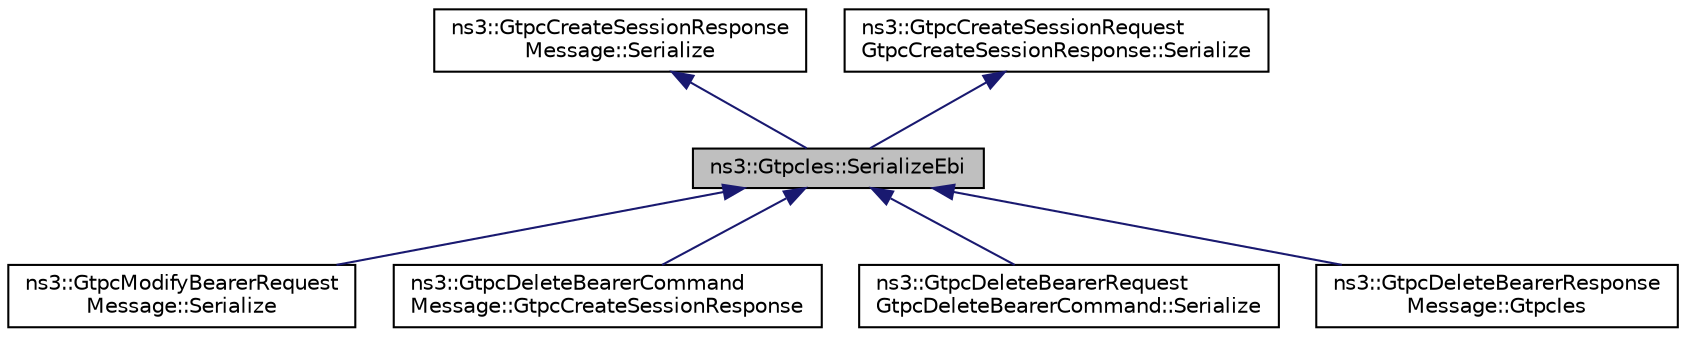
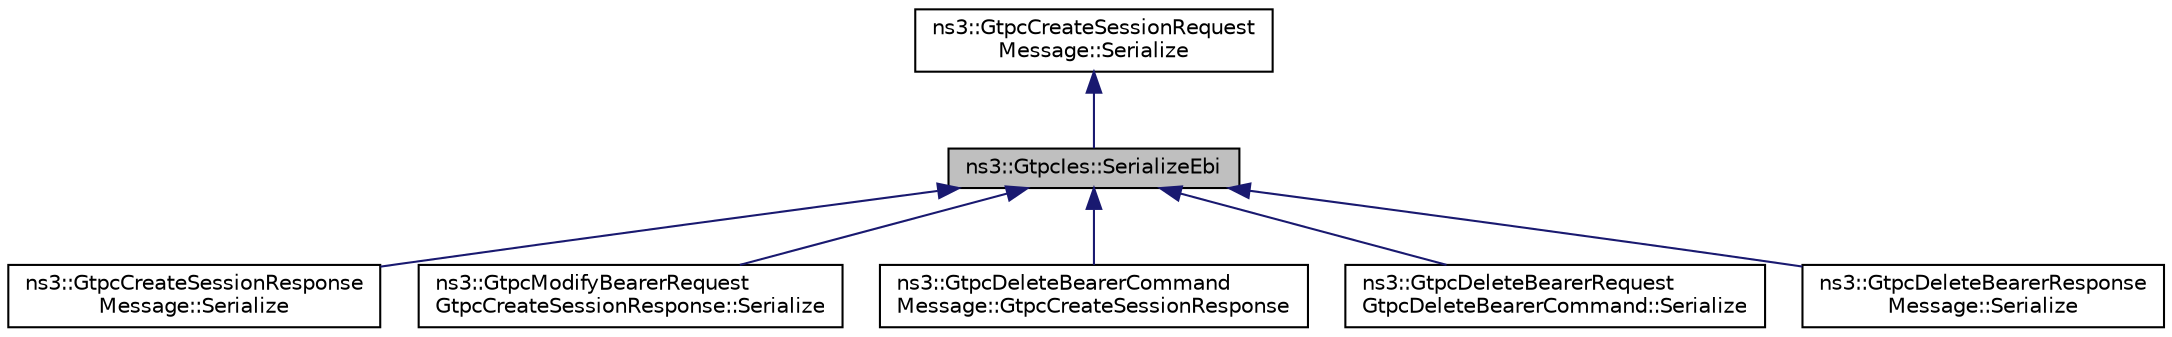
(1057, 41) -> (1094, 41)
(749, 115) -> (659, 228)
(182, 296) -> (631, 296)
(1497, 296) -> (1983, 296)
